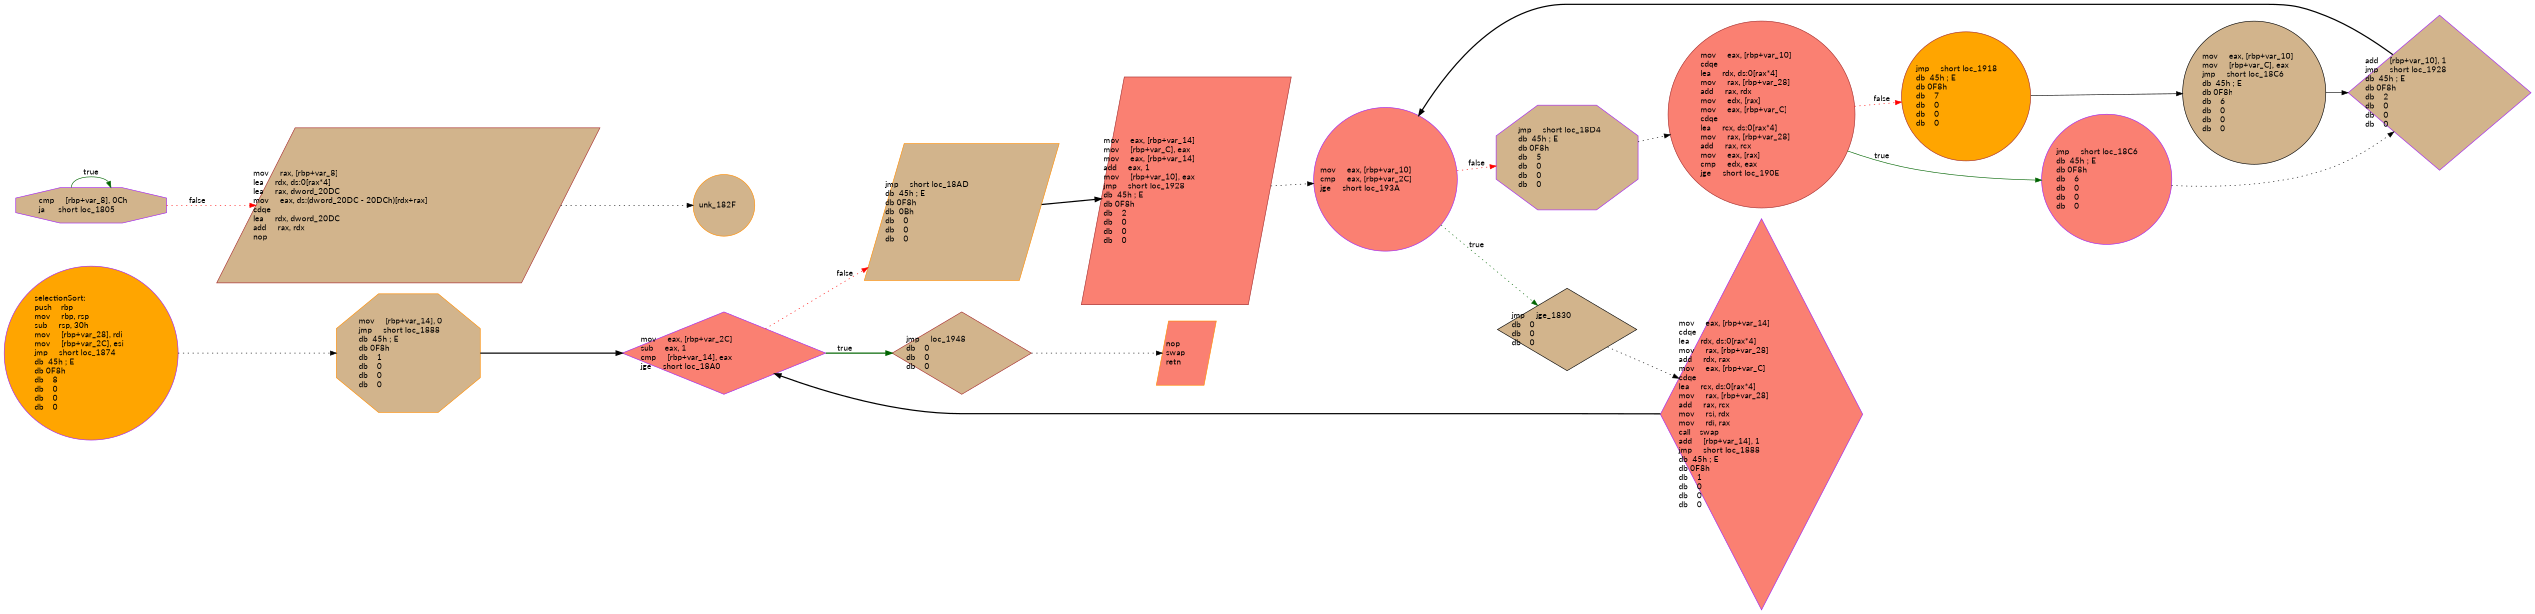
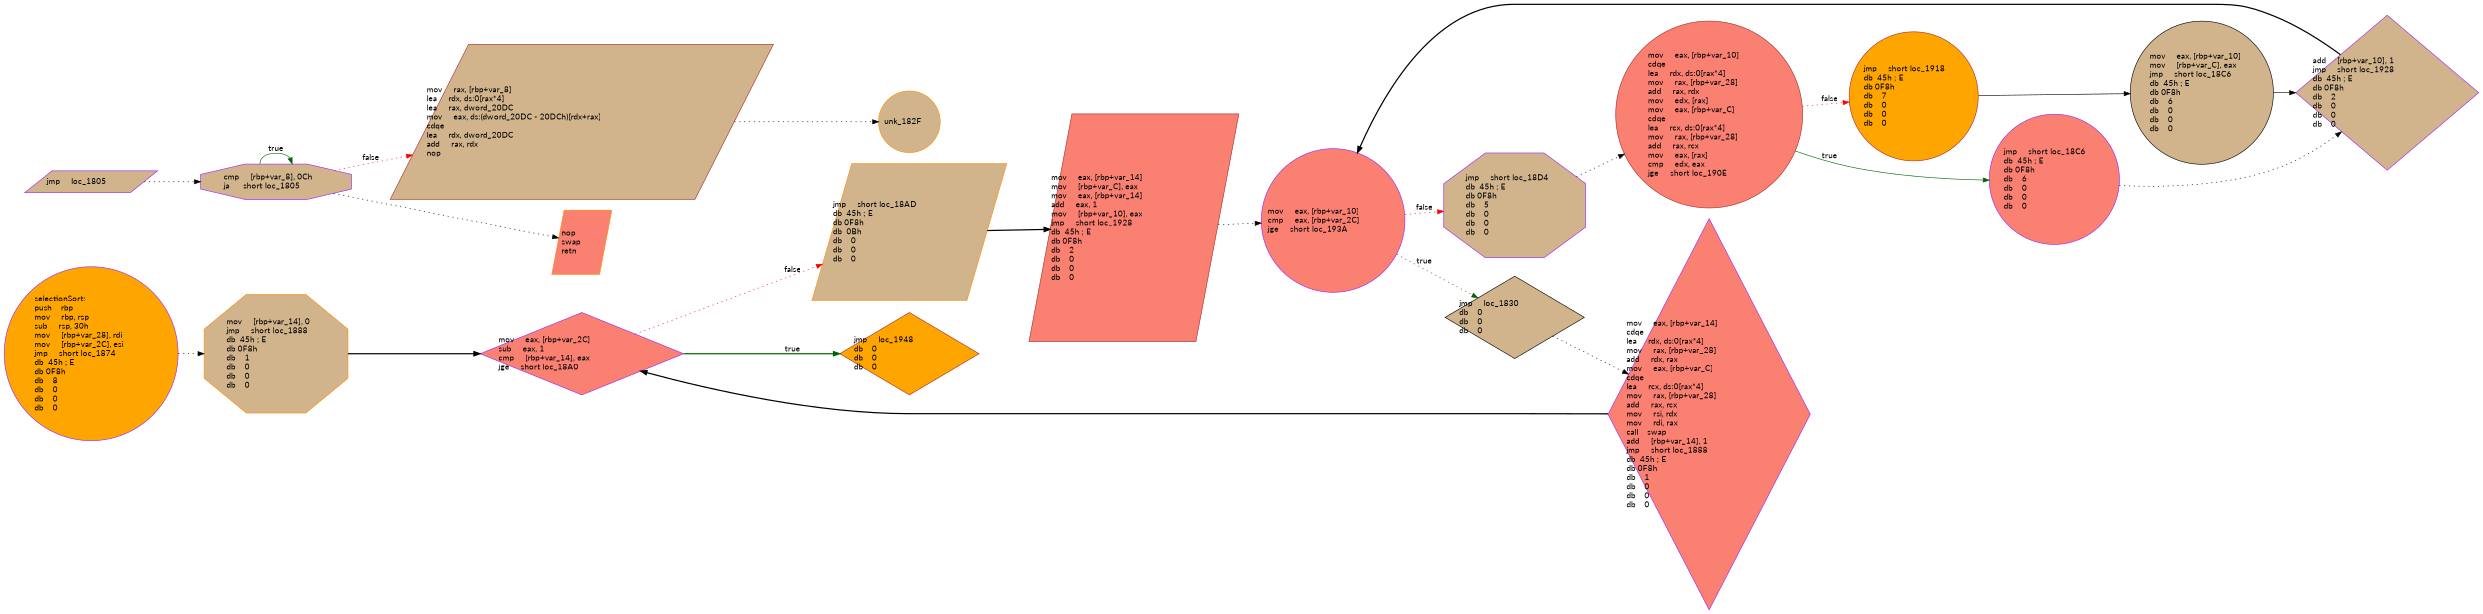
none -> (91, 182)
(1567, 329) -> (1515, 317)
(962, 353) -> (909, 354)
(1094, 353) -> (443, 215)
